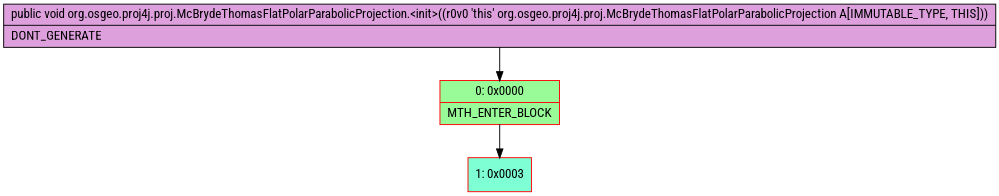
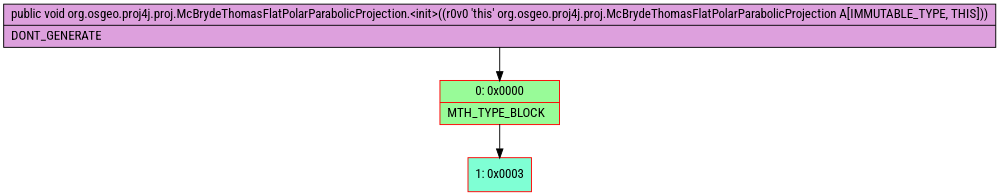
(500, 113) -> (496, 113)
